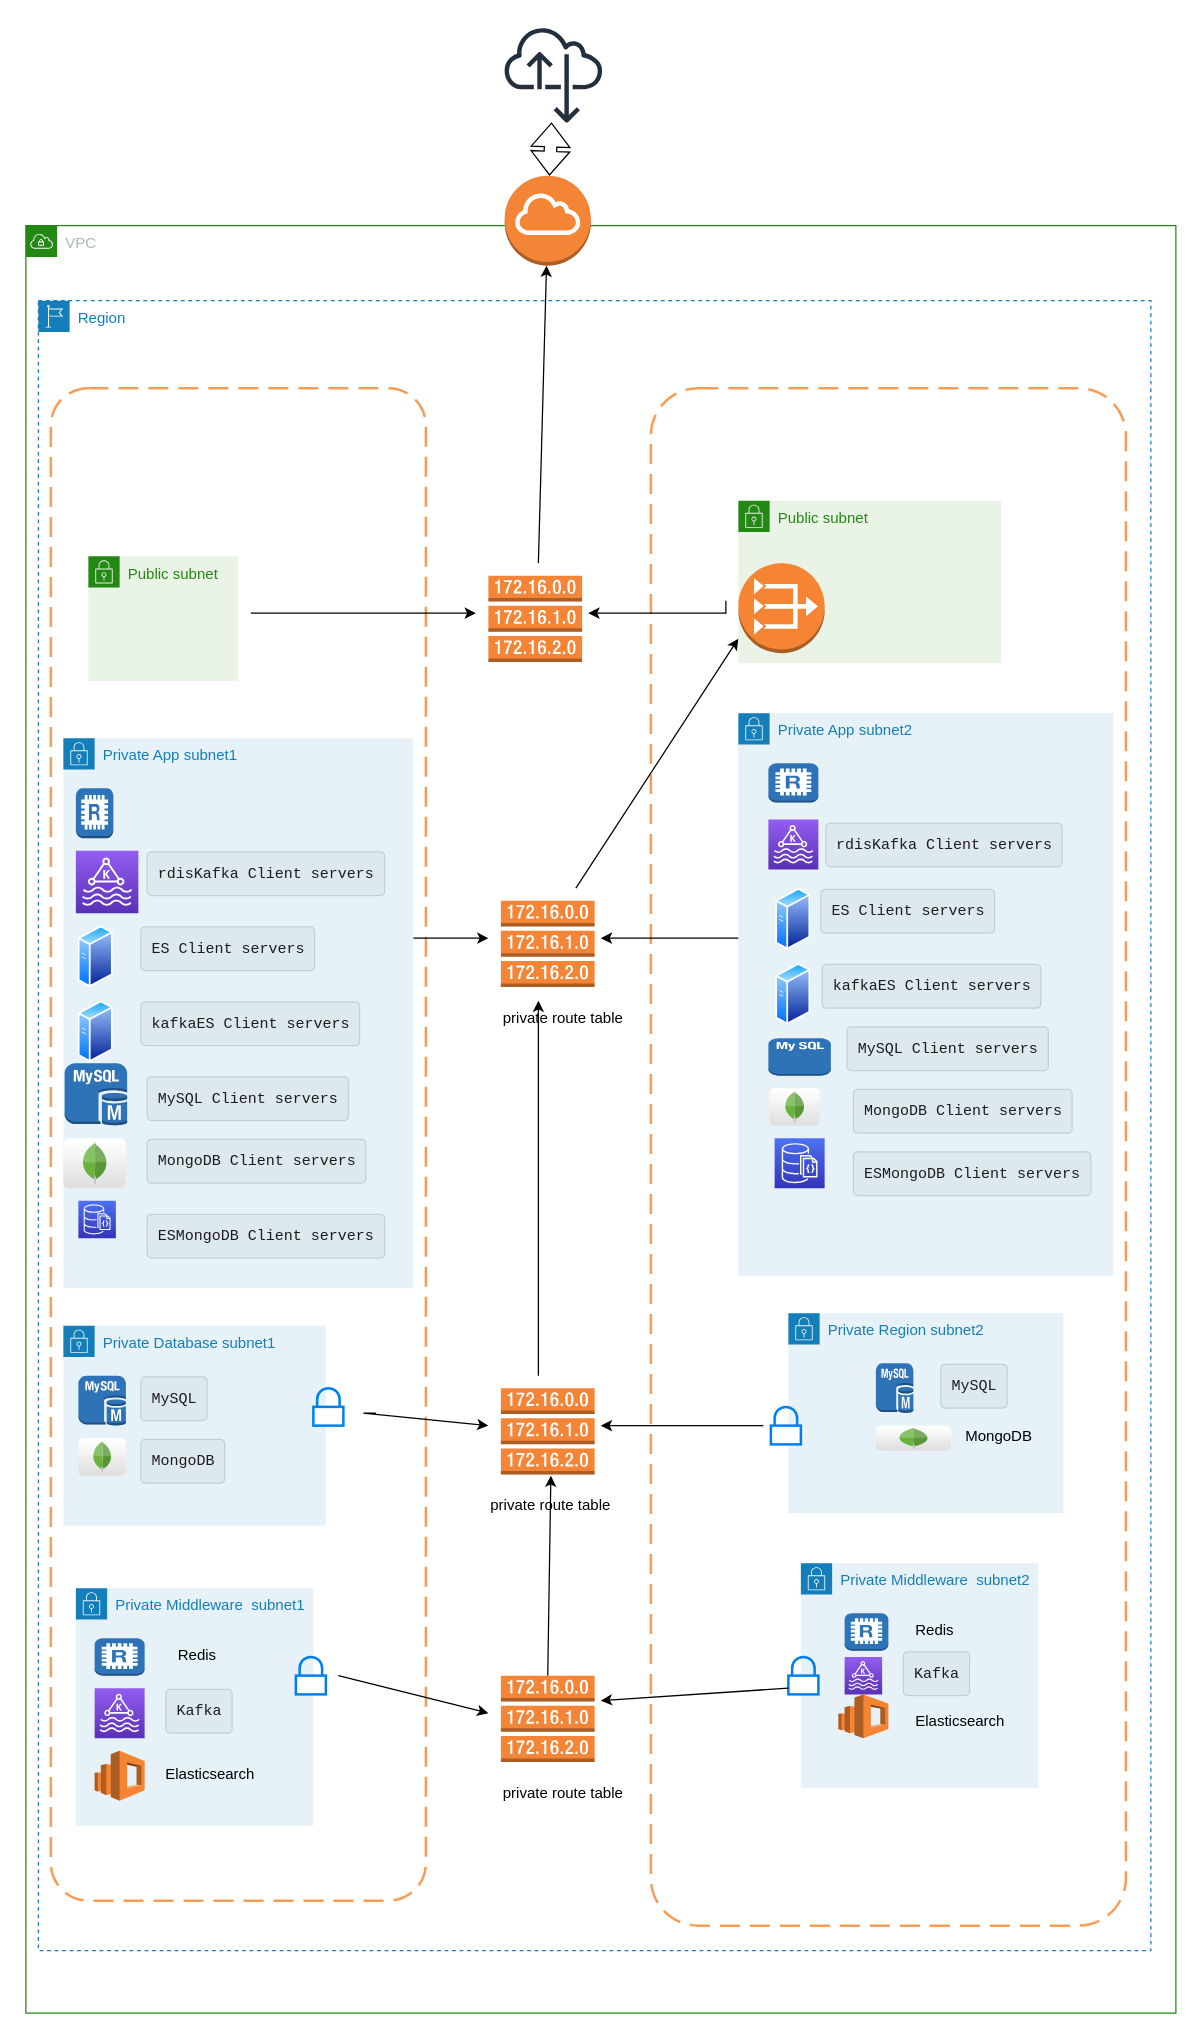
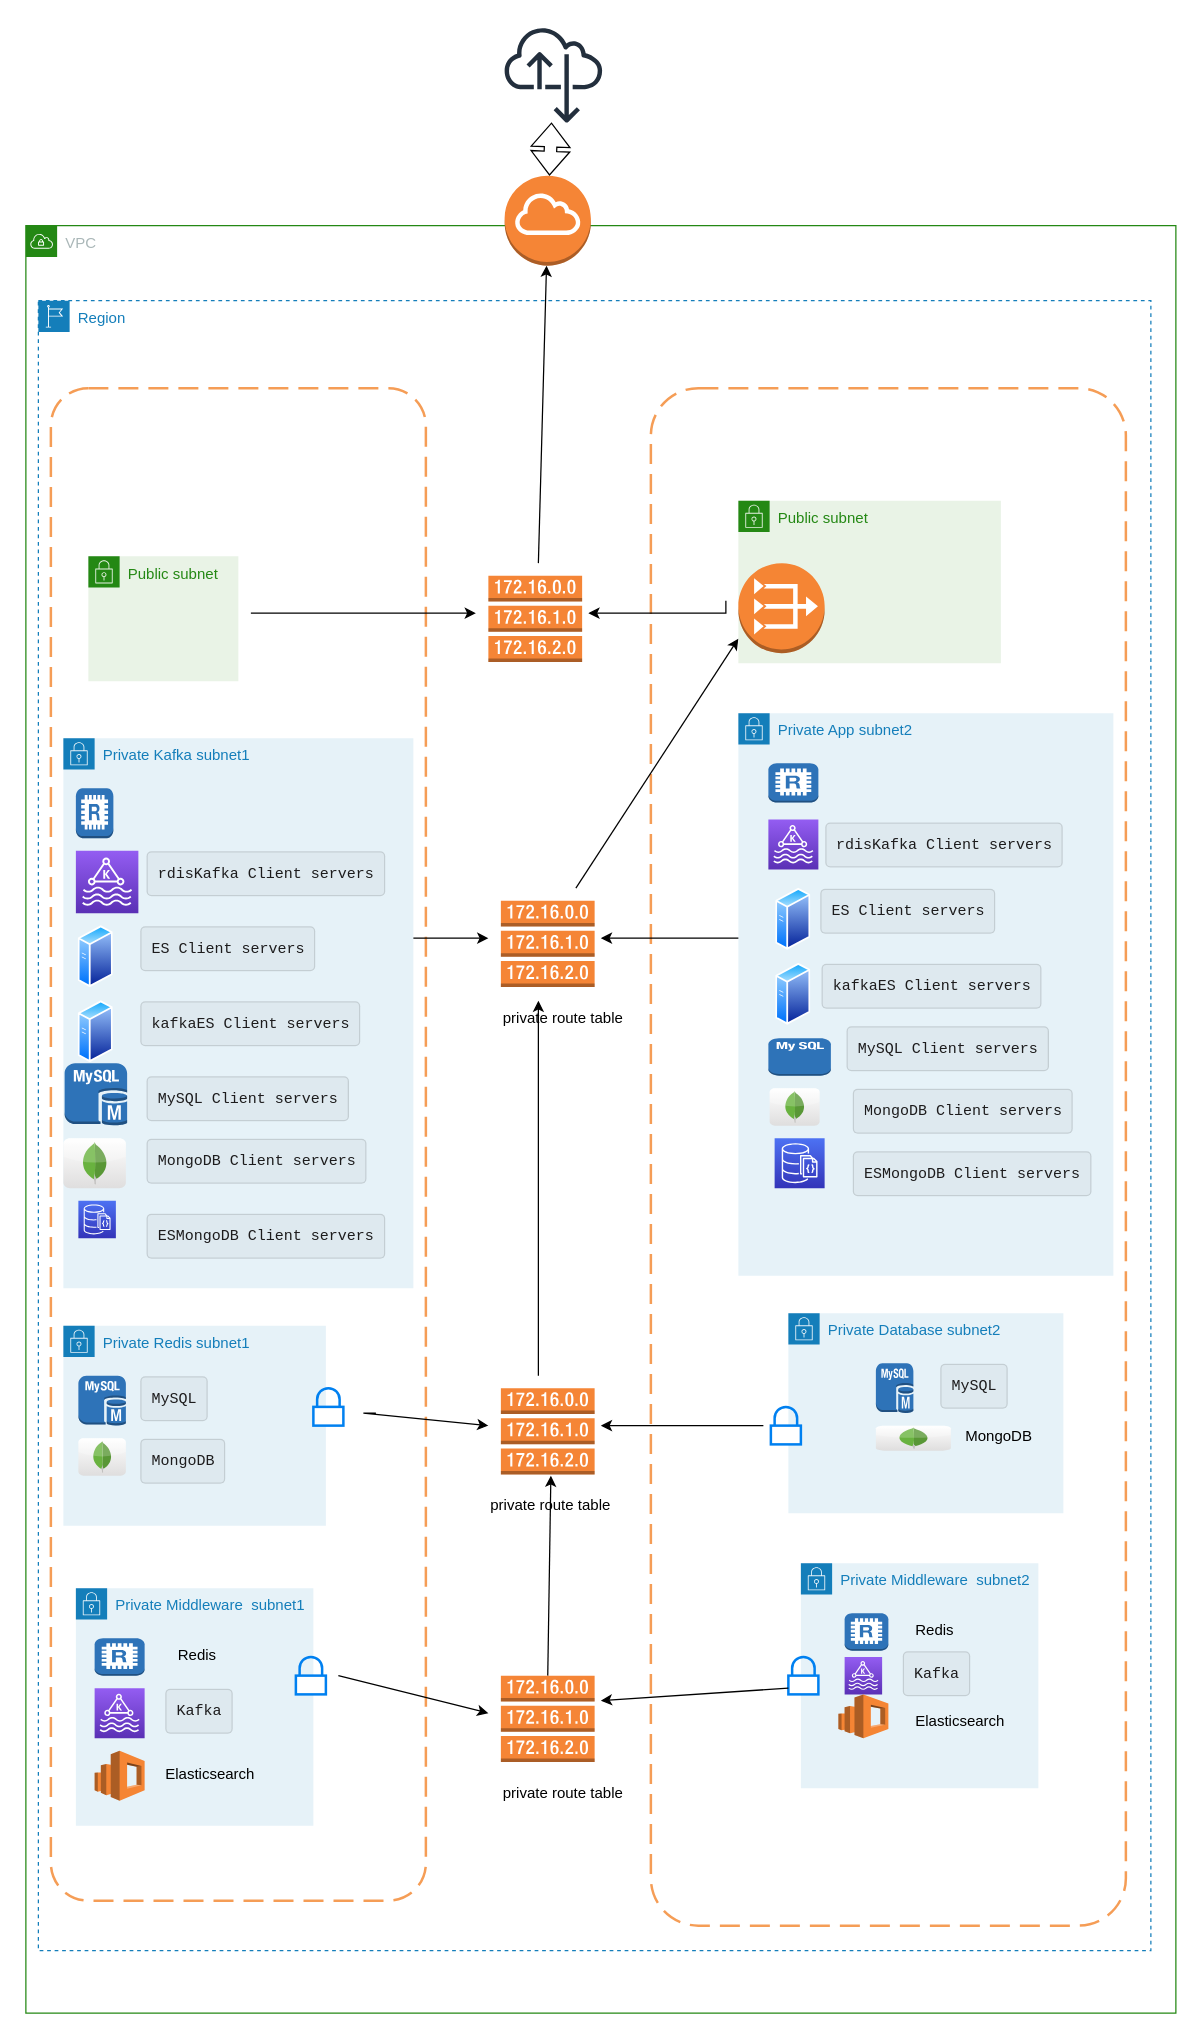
(177, 756) -> (185, 756)
(913, 1331) -> (923, 1331)
(198, 1343) -> (184, 1343)
